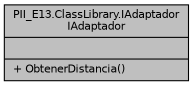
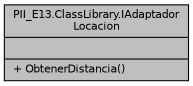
(96, 27) -> (96, 27)
